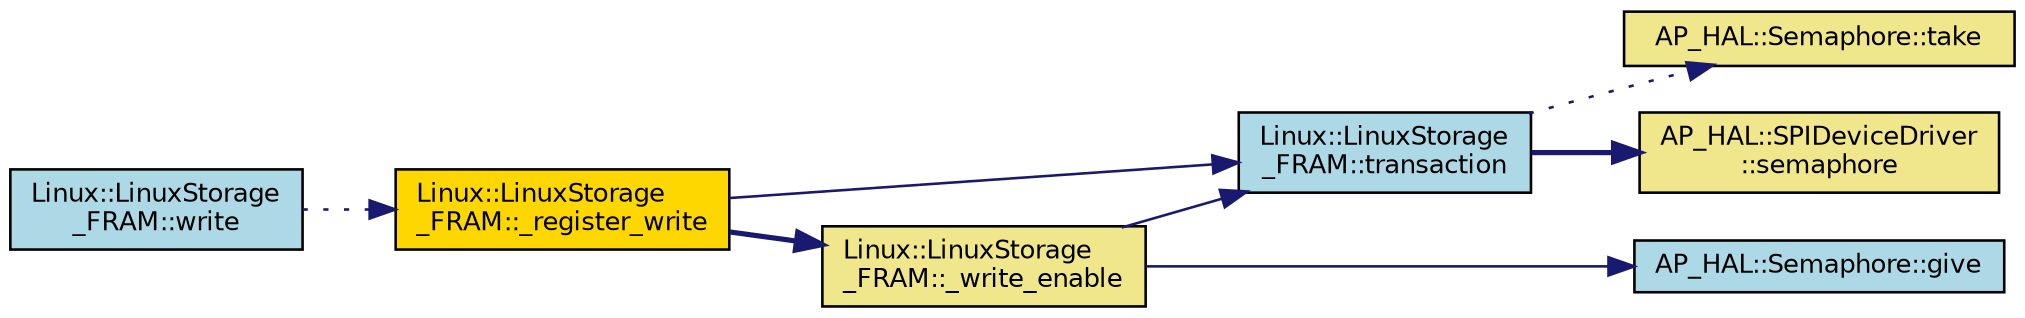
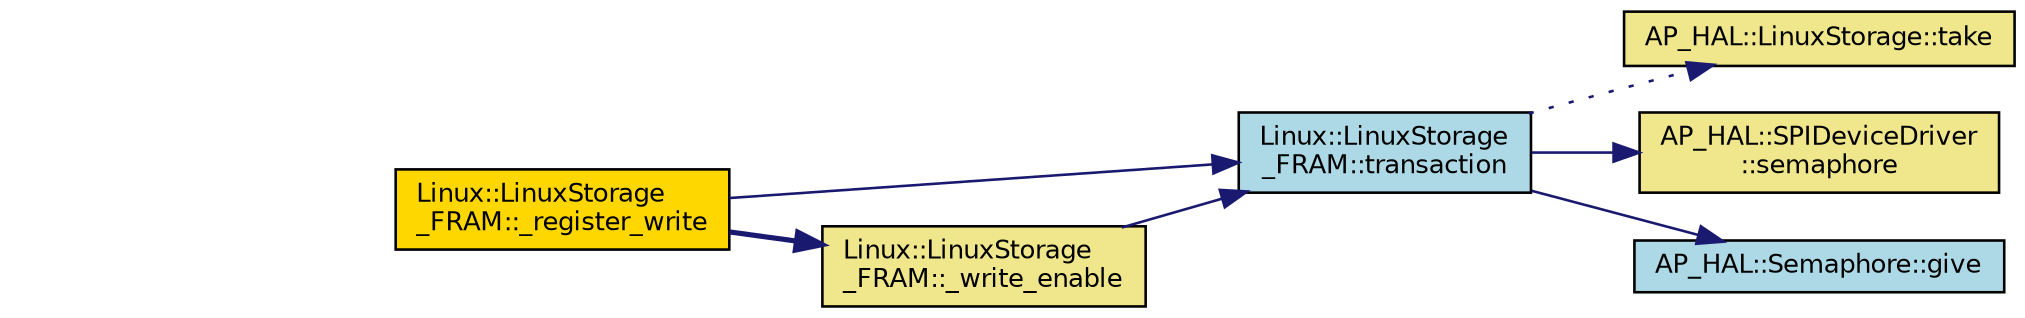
(1819, 39) -> (1819, 39)
(1572, 153) -> (1572, 153)
(156, 209) -> none
(1377, 266) -> (1615, 213)
